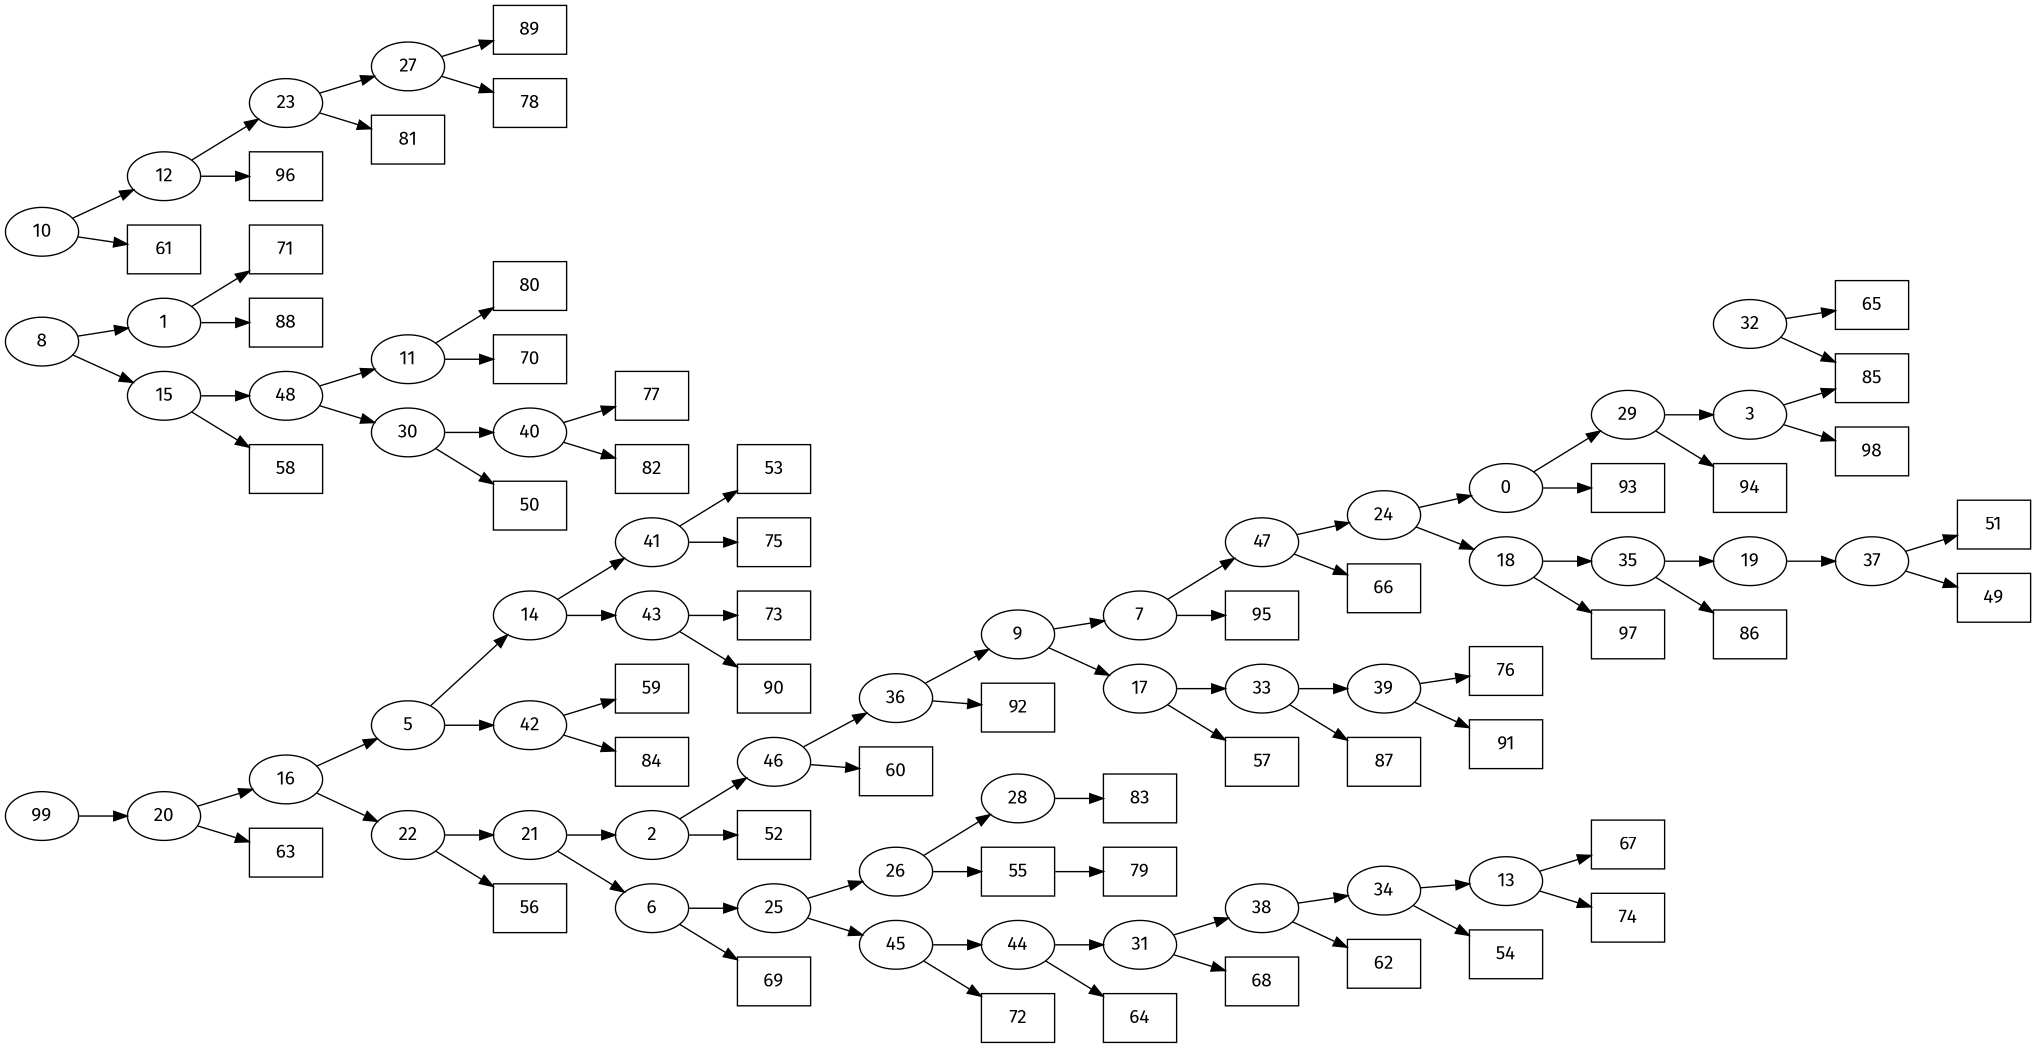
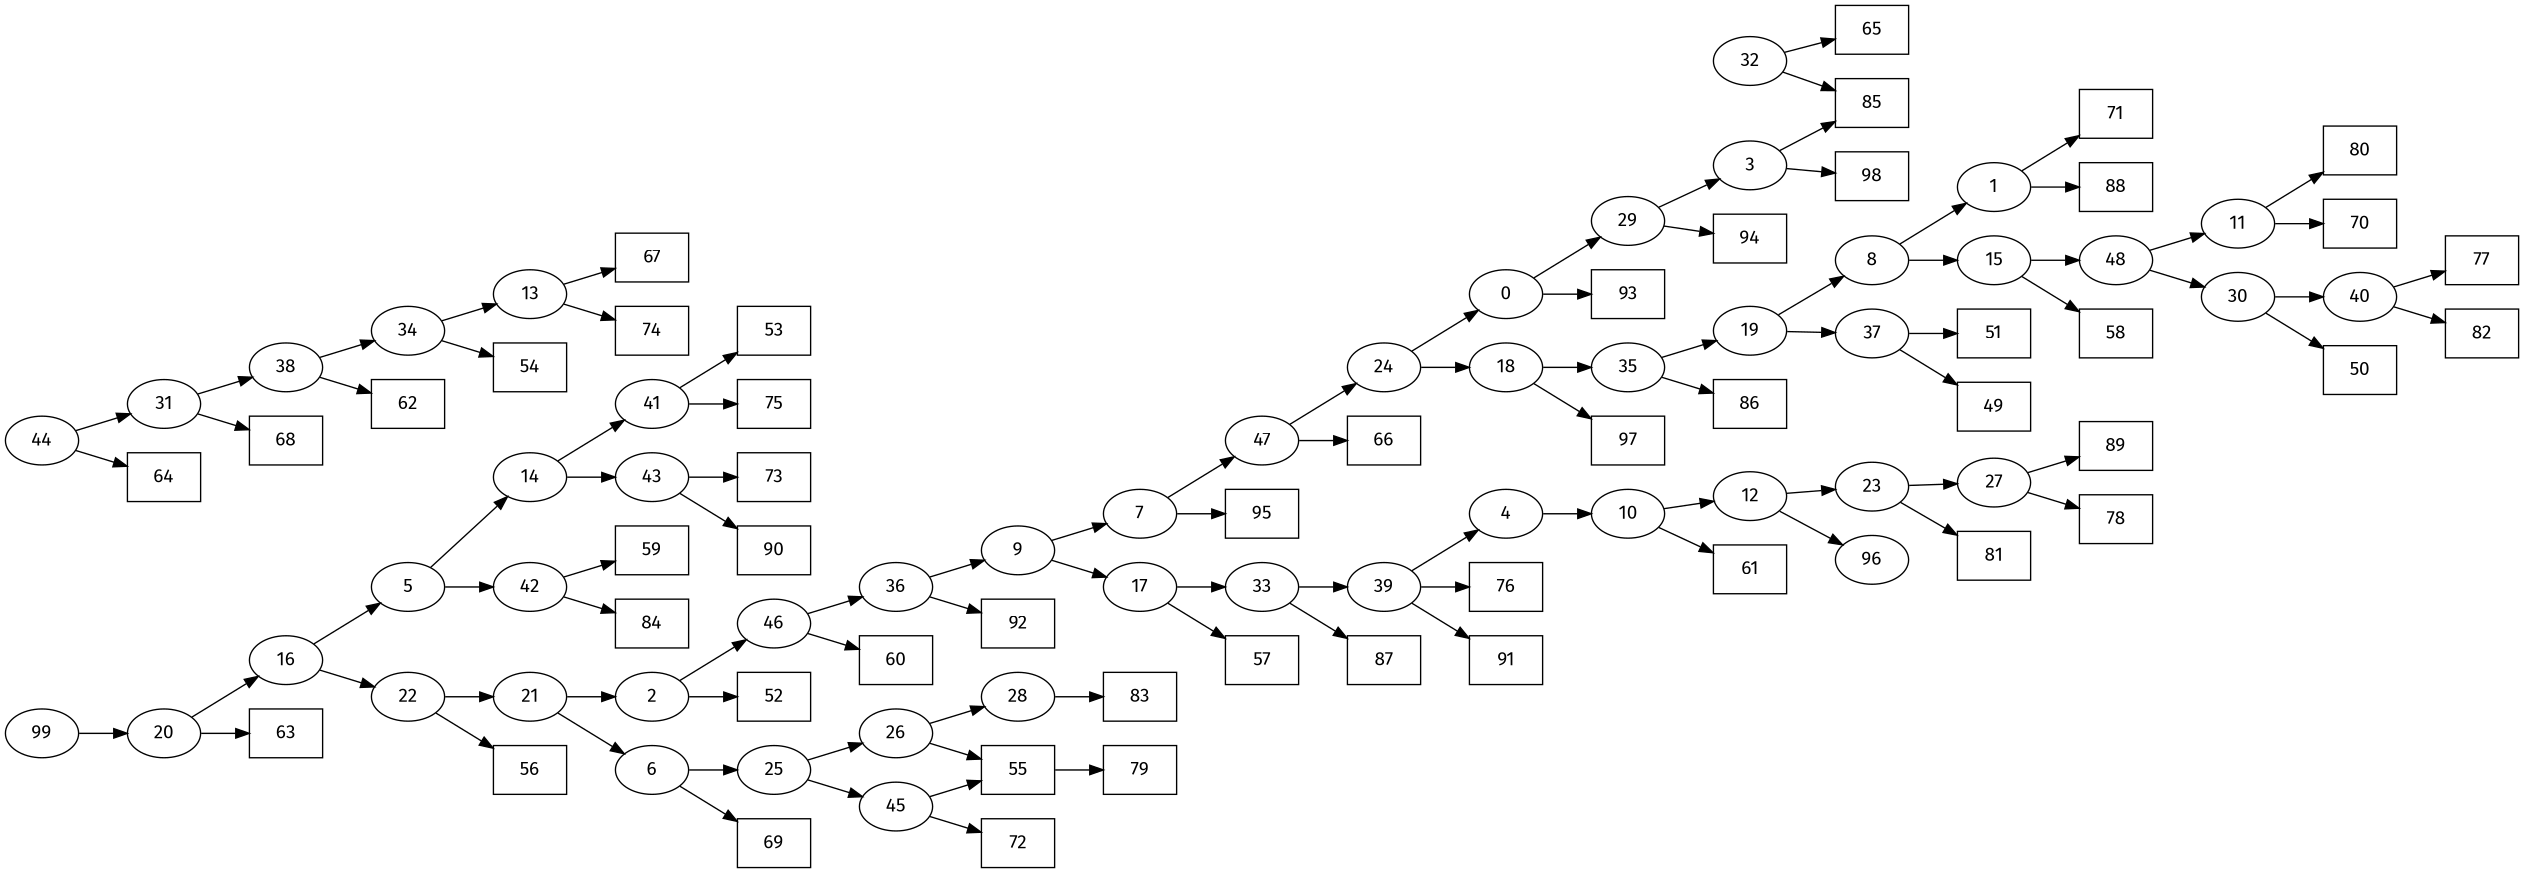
(286, 176) -> (1872, 560)
none -> (1805, 299)
none -> (1506, 514)
(950, 945) -> (949, 791)
